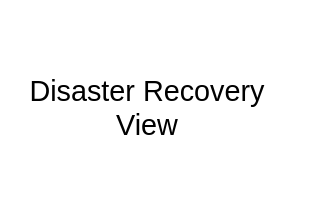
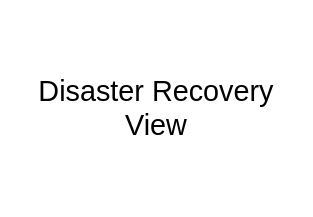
(147, 108) -> (156, 108)
